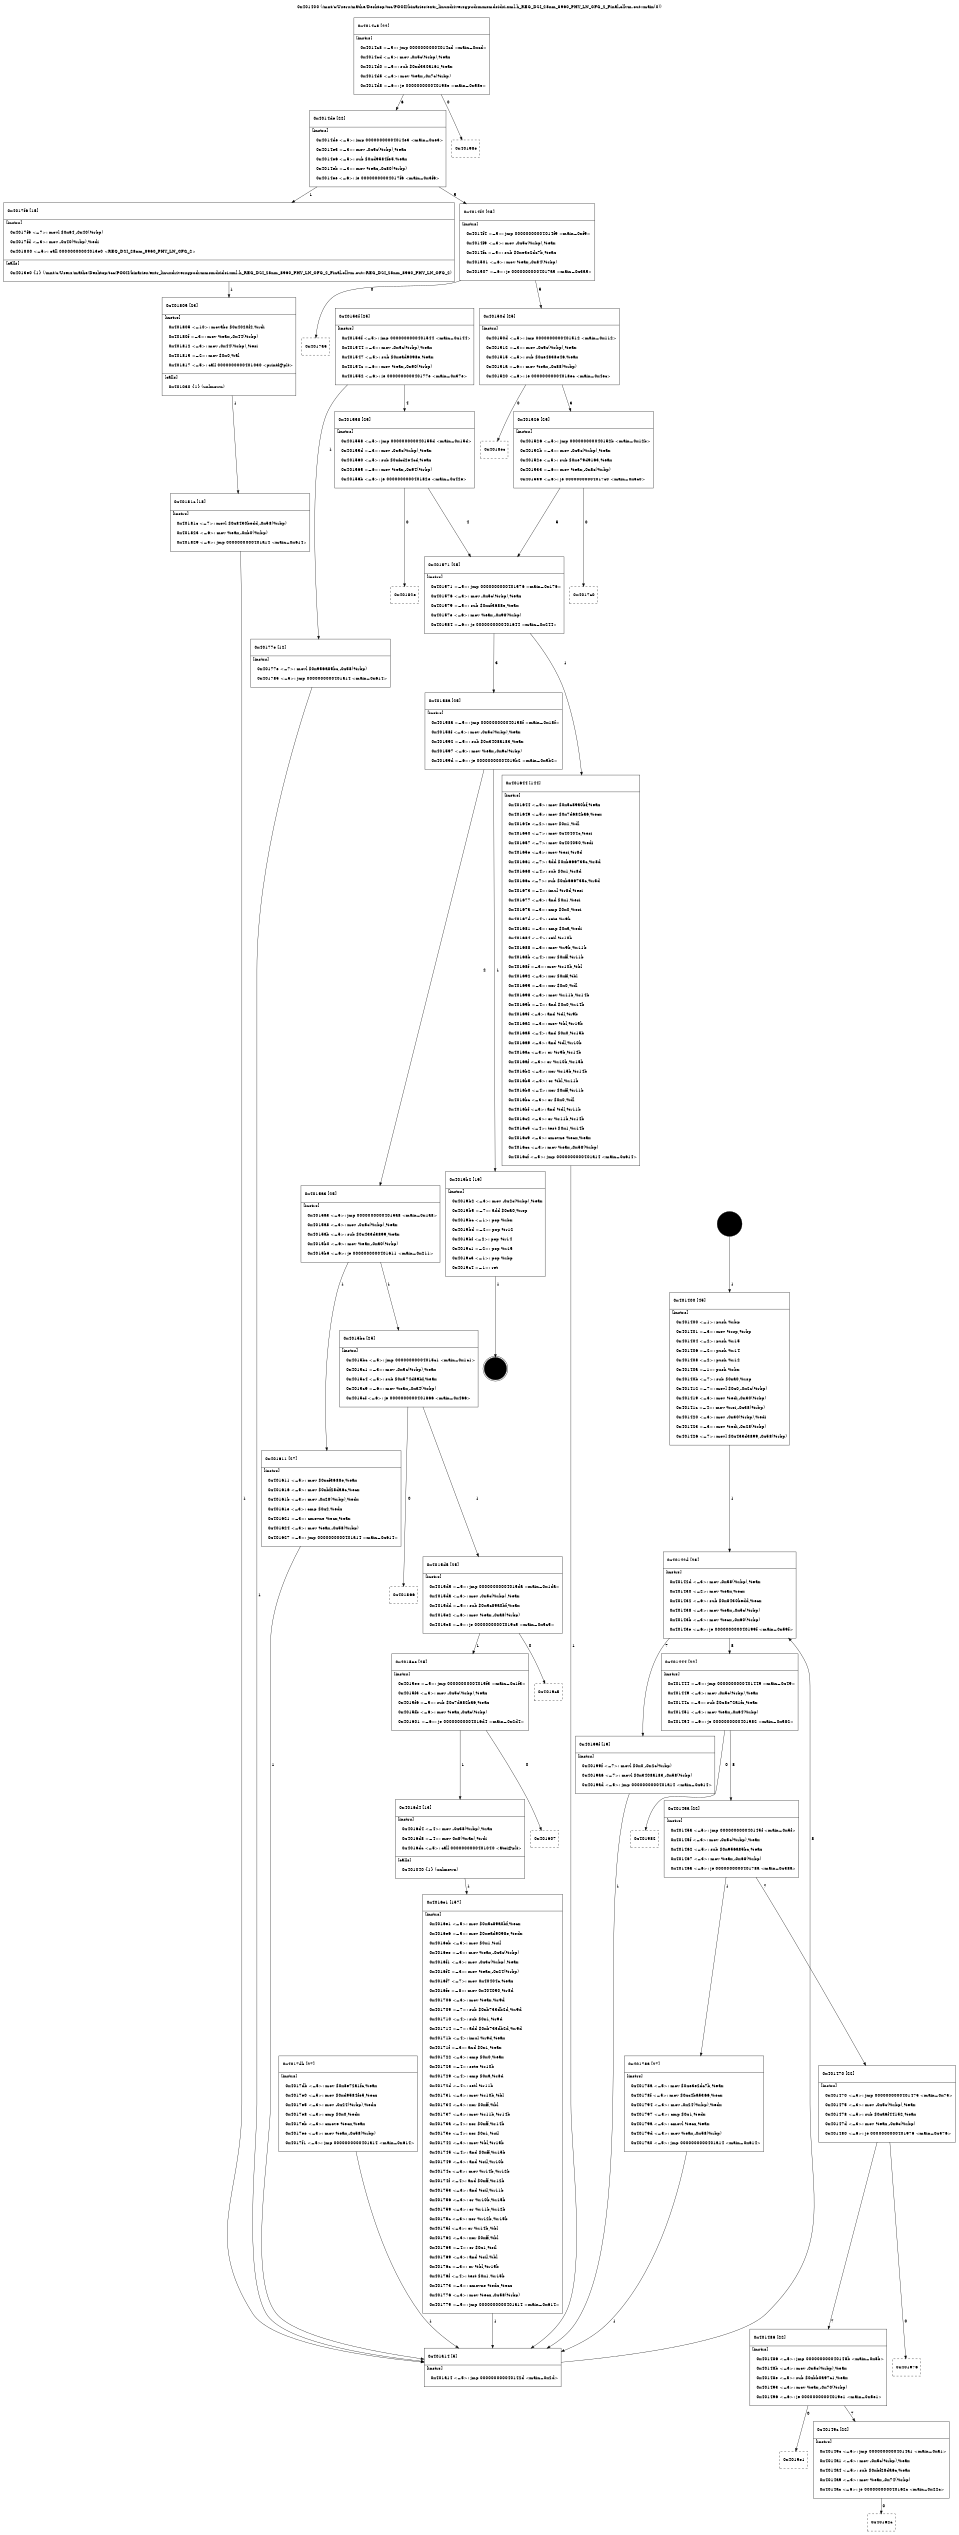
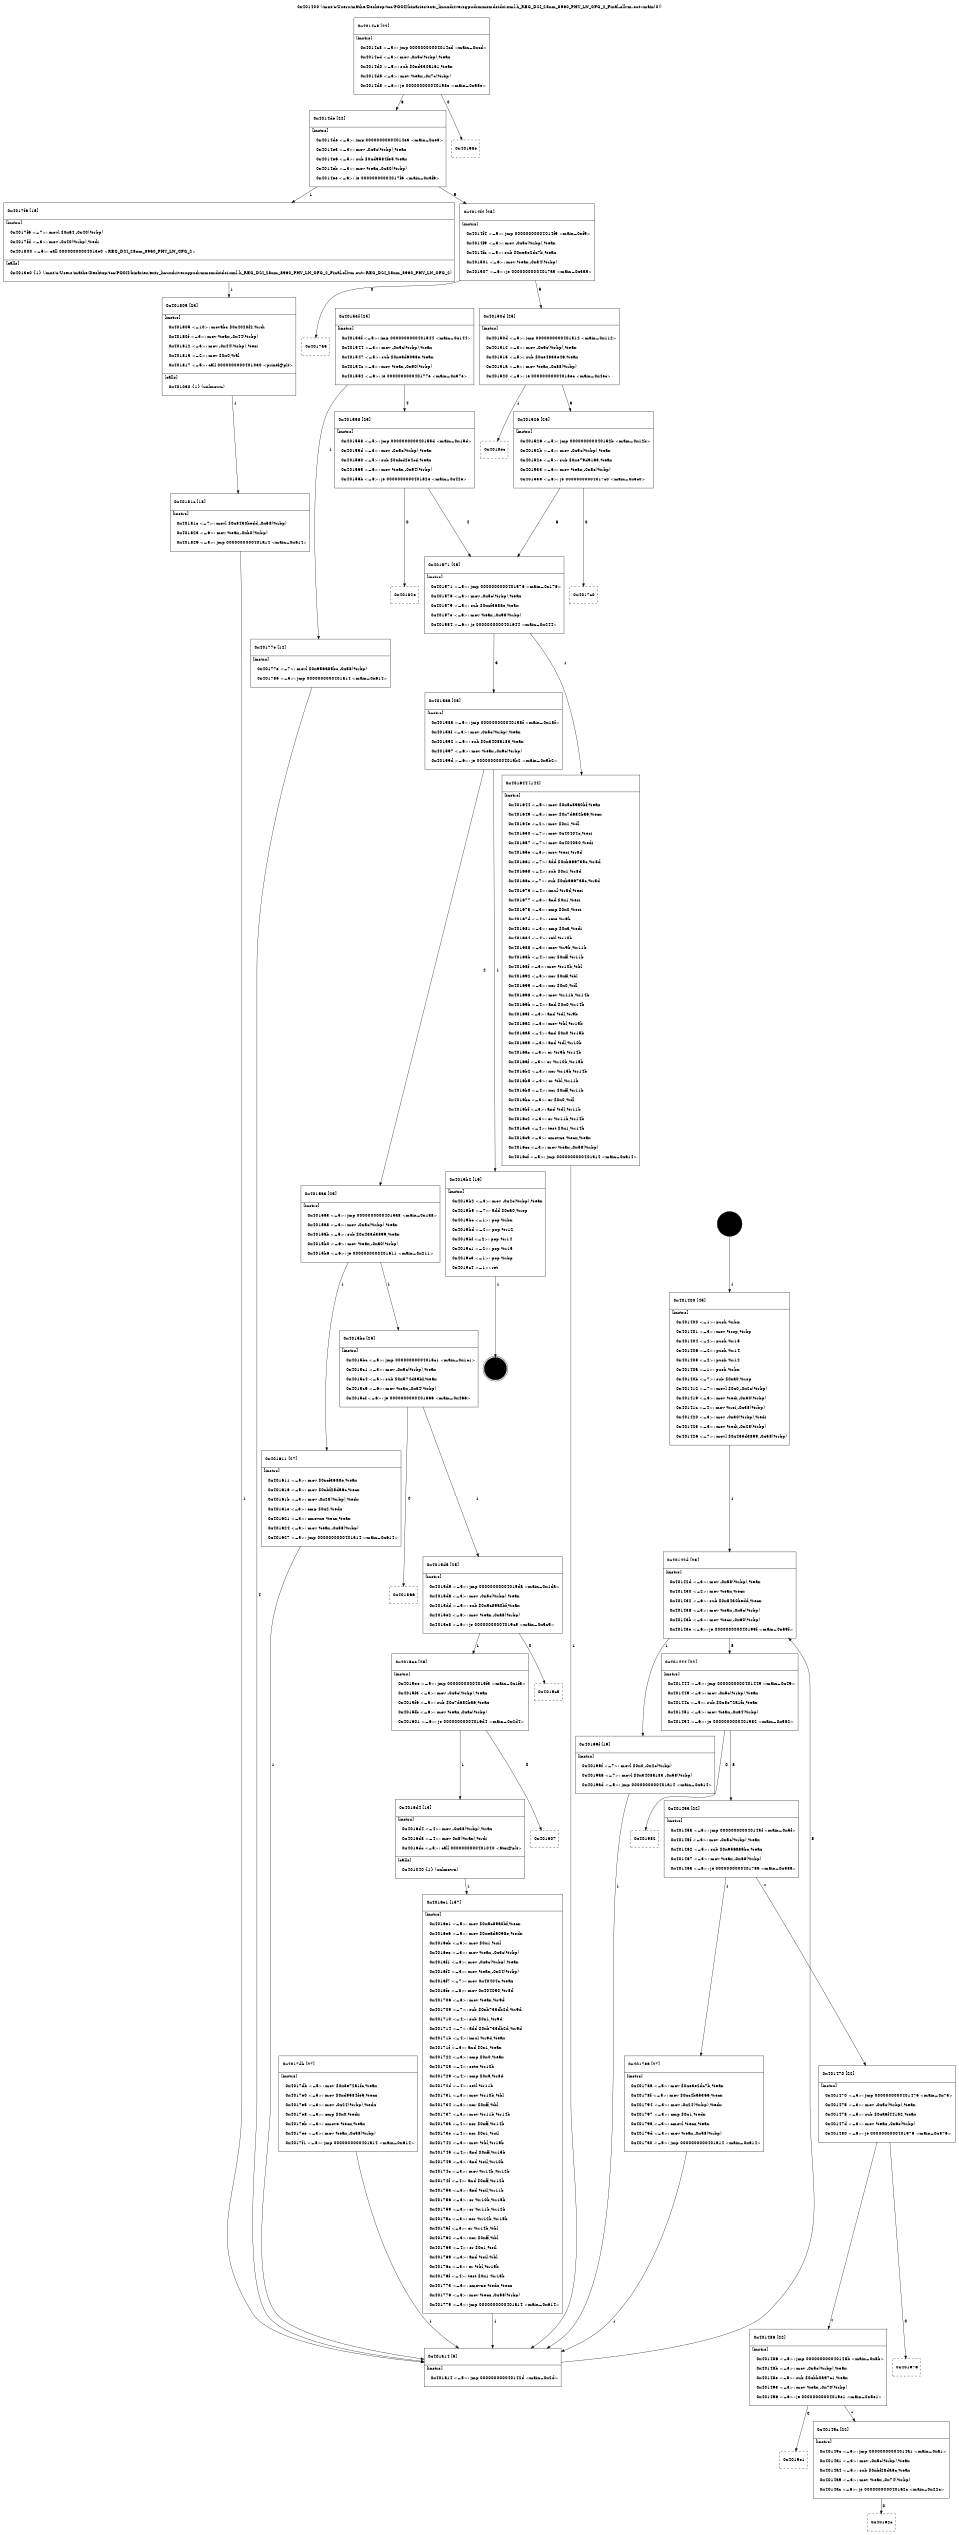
(518, 403) -> (518, 403)
(259, 1595) -> (259, 1595)
(666, 1646) -> (666, 1646)
